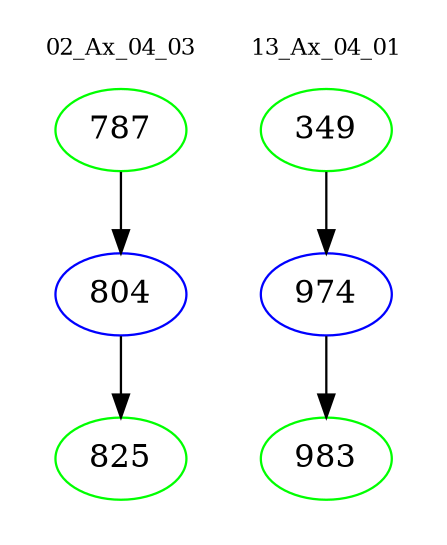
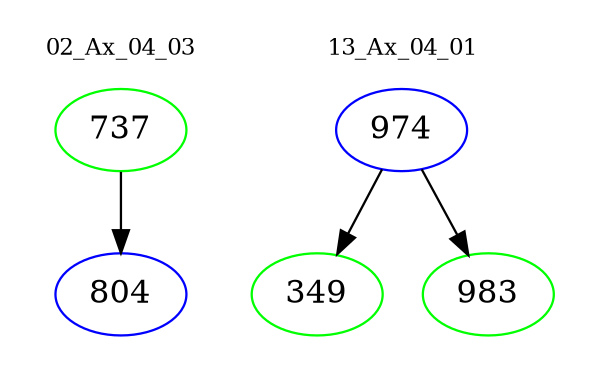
(121, 130) -> (121, 130)
(326, 201) -> (365, 202)
(121, 459) -> none
